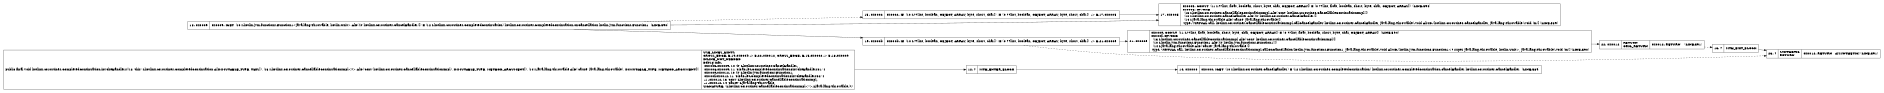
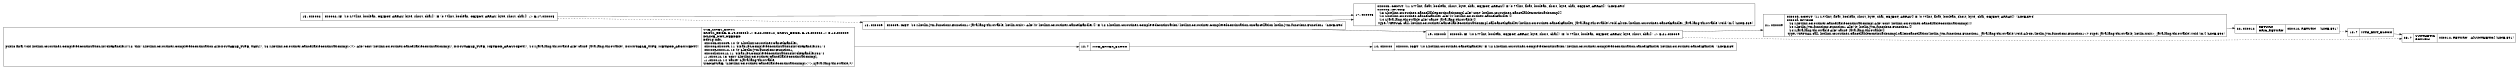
(752, 19) -> (709, 20)
